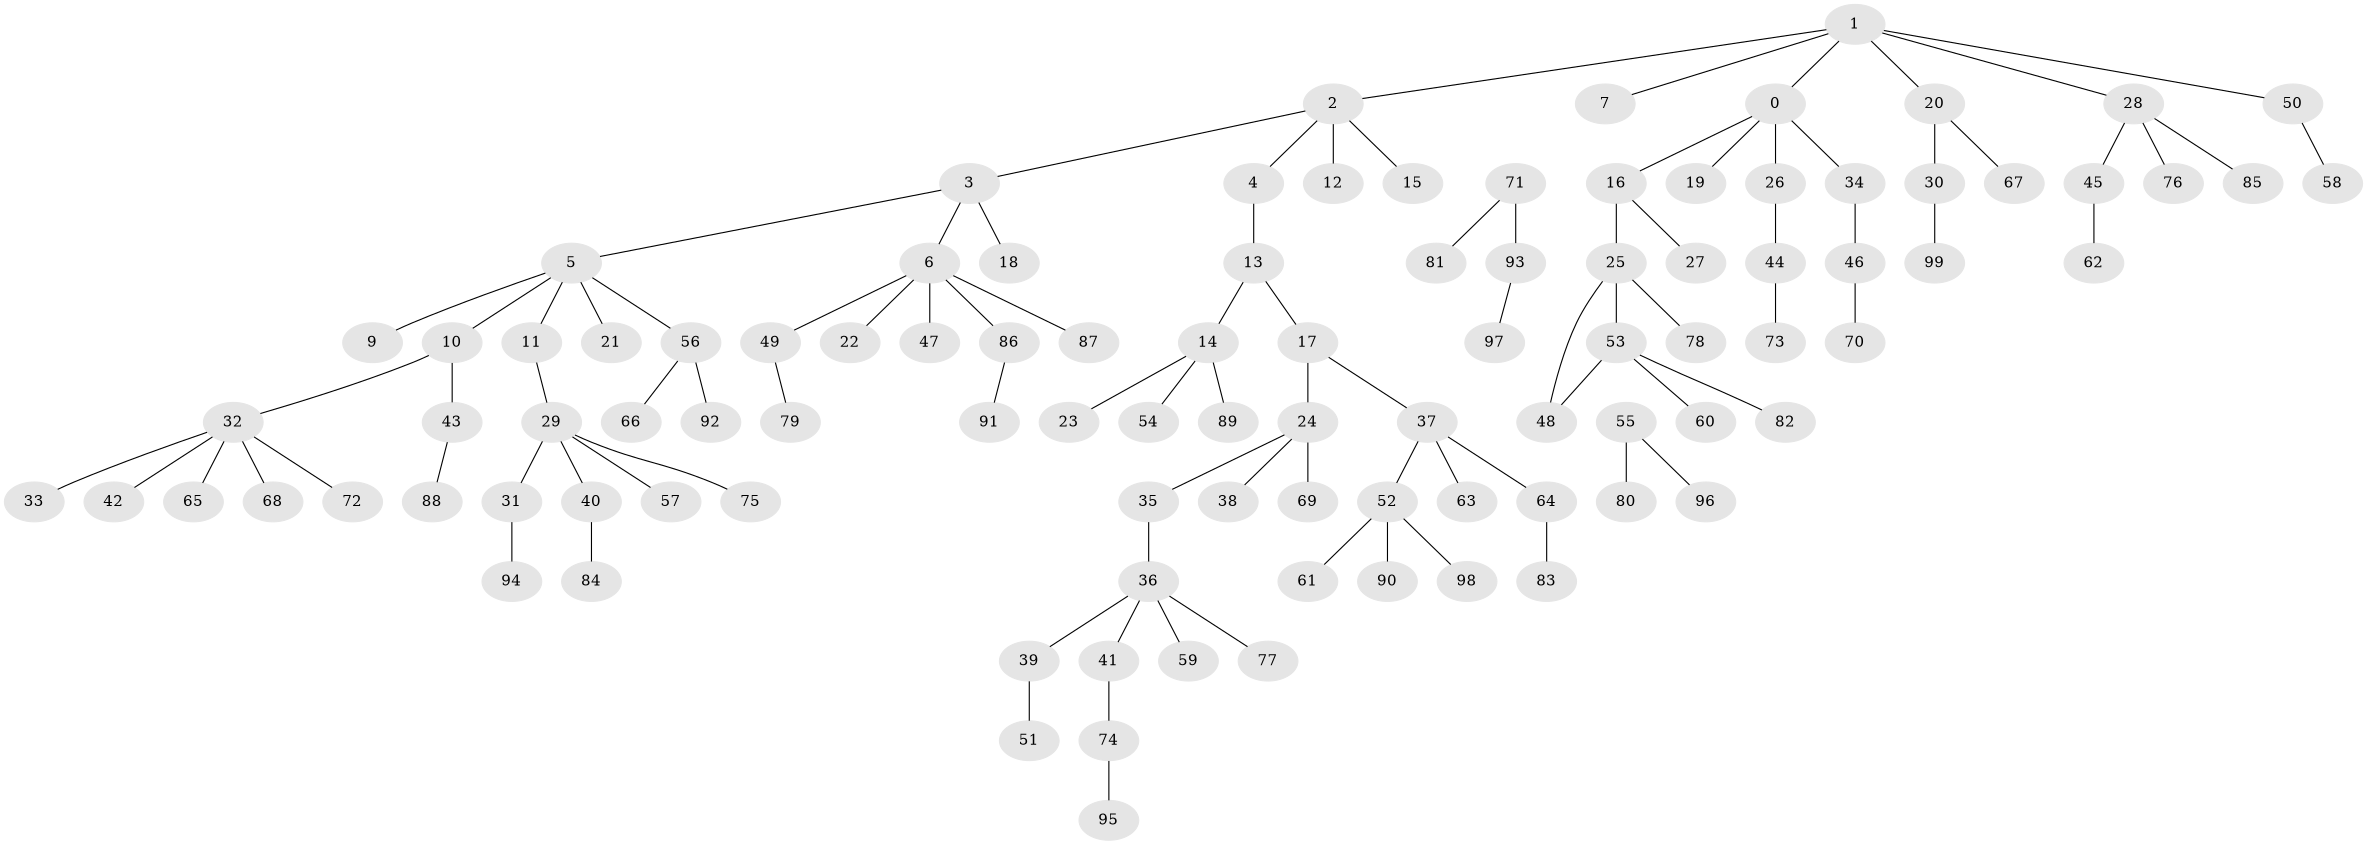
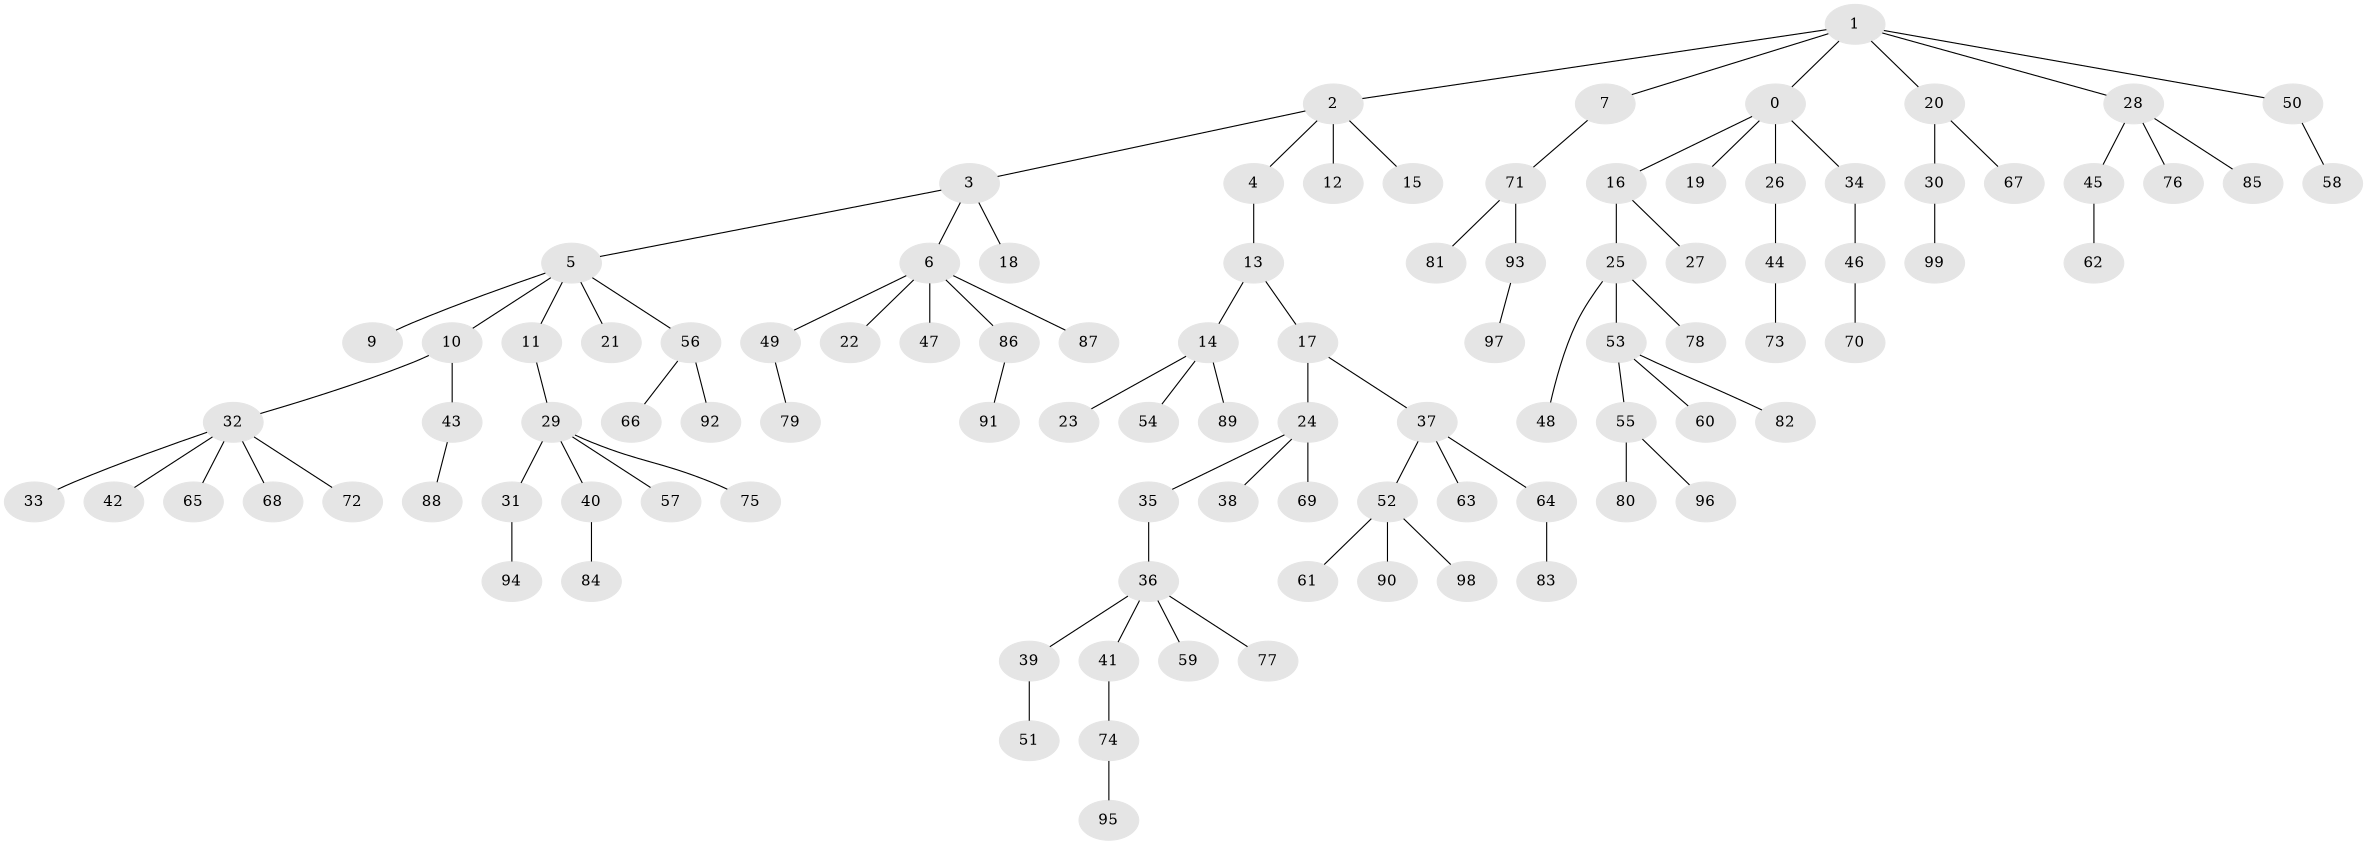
none -> (1560, 144)
(1581, 383) -> (1621, 382)
